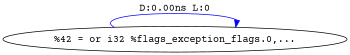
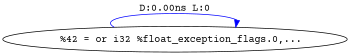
(175, 39) -> (175, 39)
